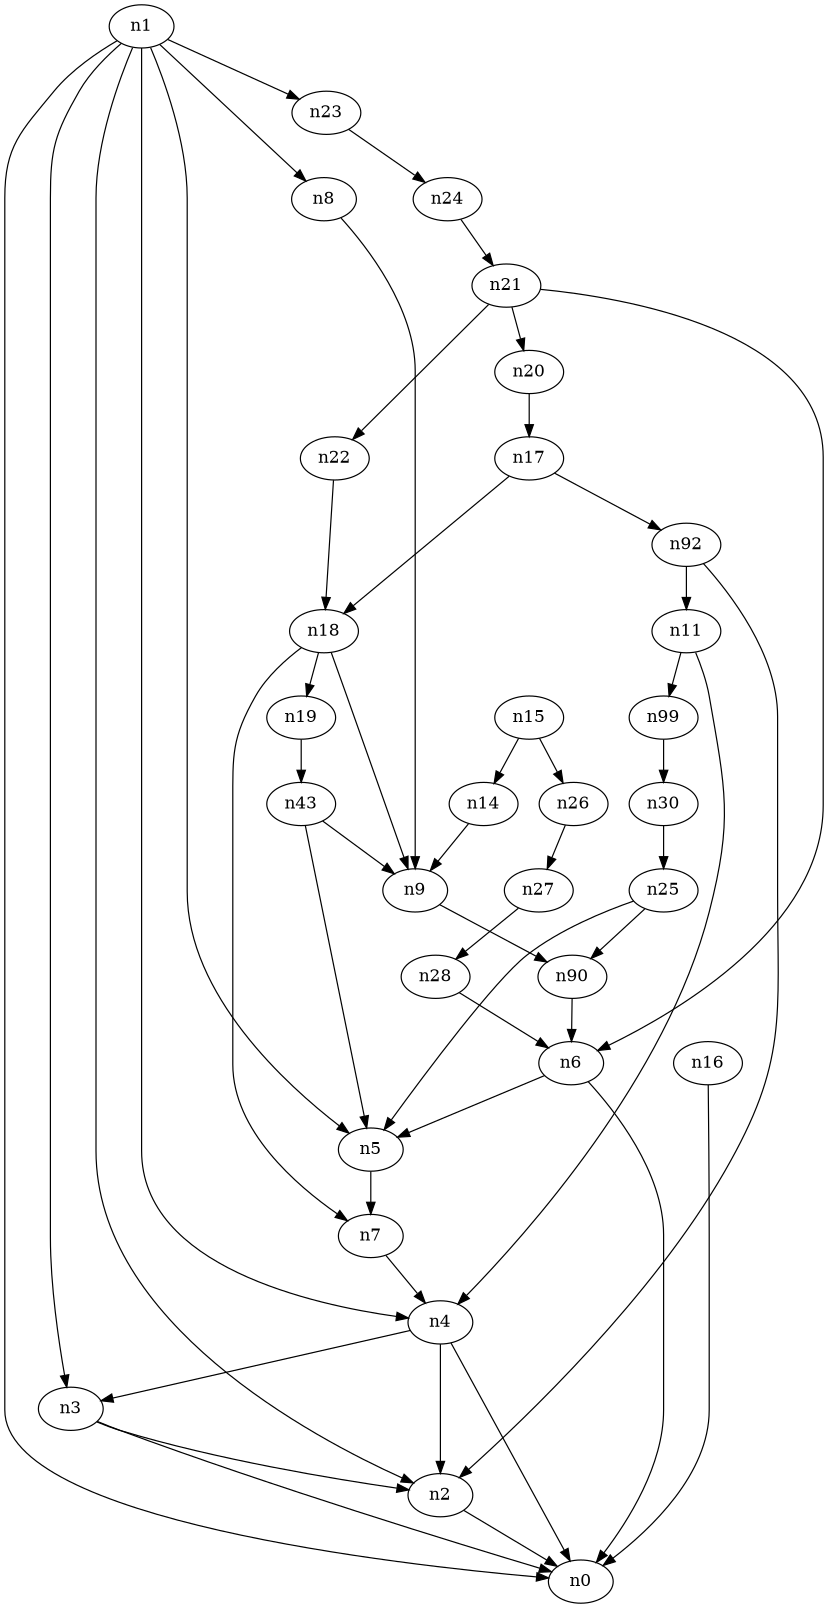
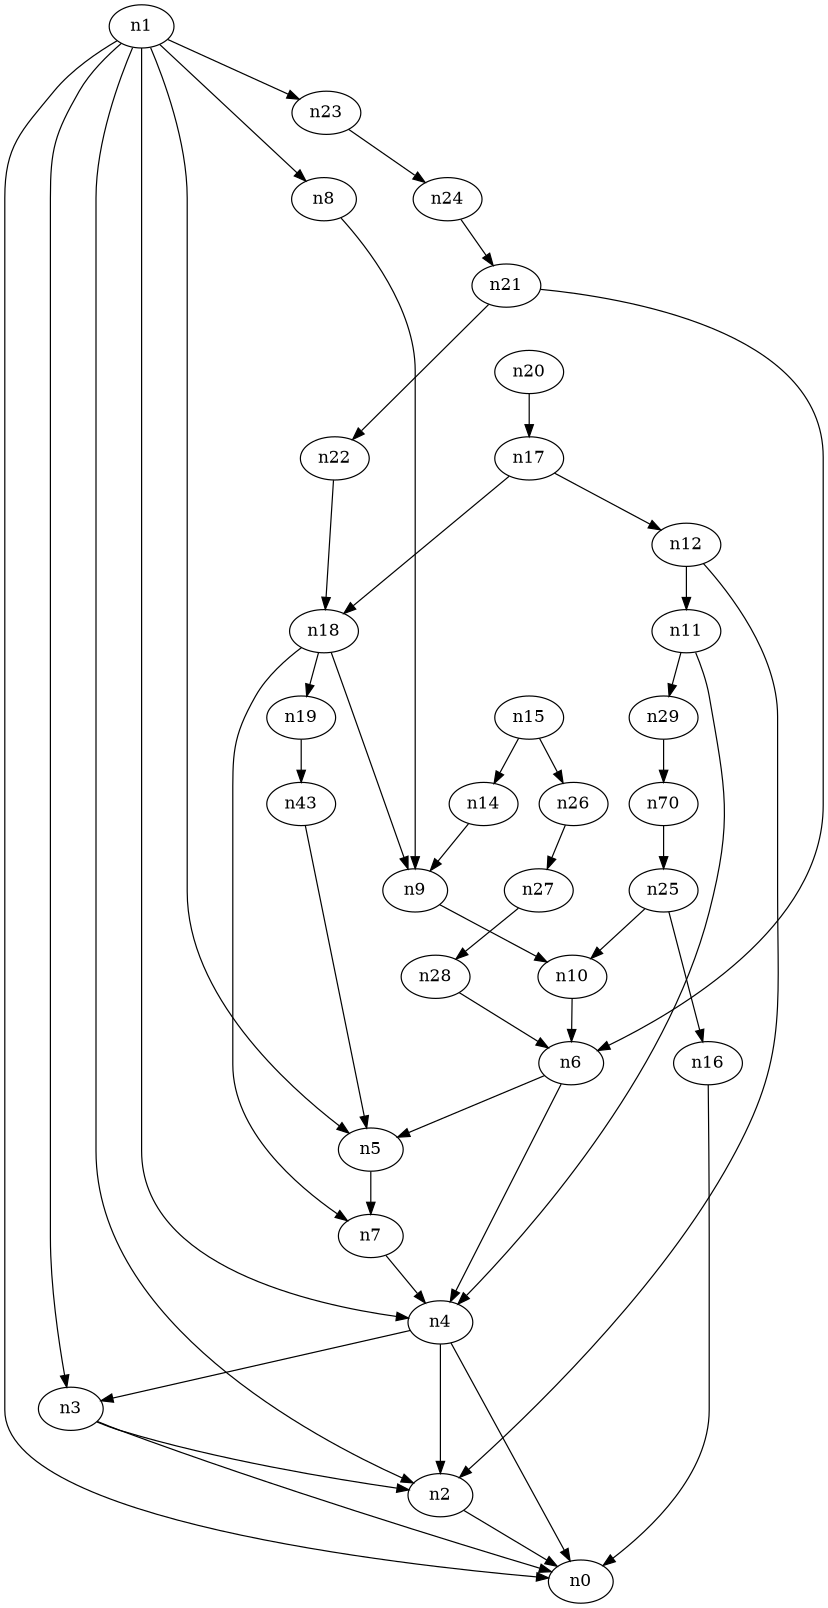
(516, 323) -> none
(686, 545) -> (686, 545)
(664, 718) -> (664, 718)
(664, 804) -> (664, 804)
(354, 844) -> none
(572, 977) -> (572, 977)
(494, 988) -> (683, 965)
(664, 1314) -> (508, 1188)
